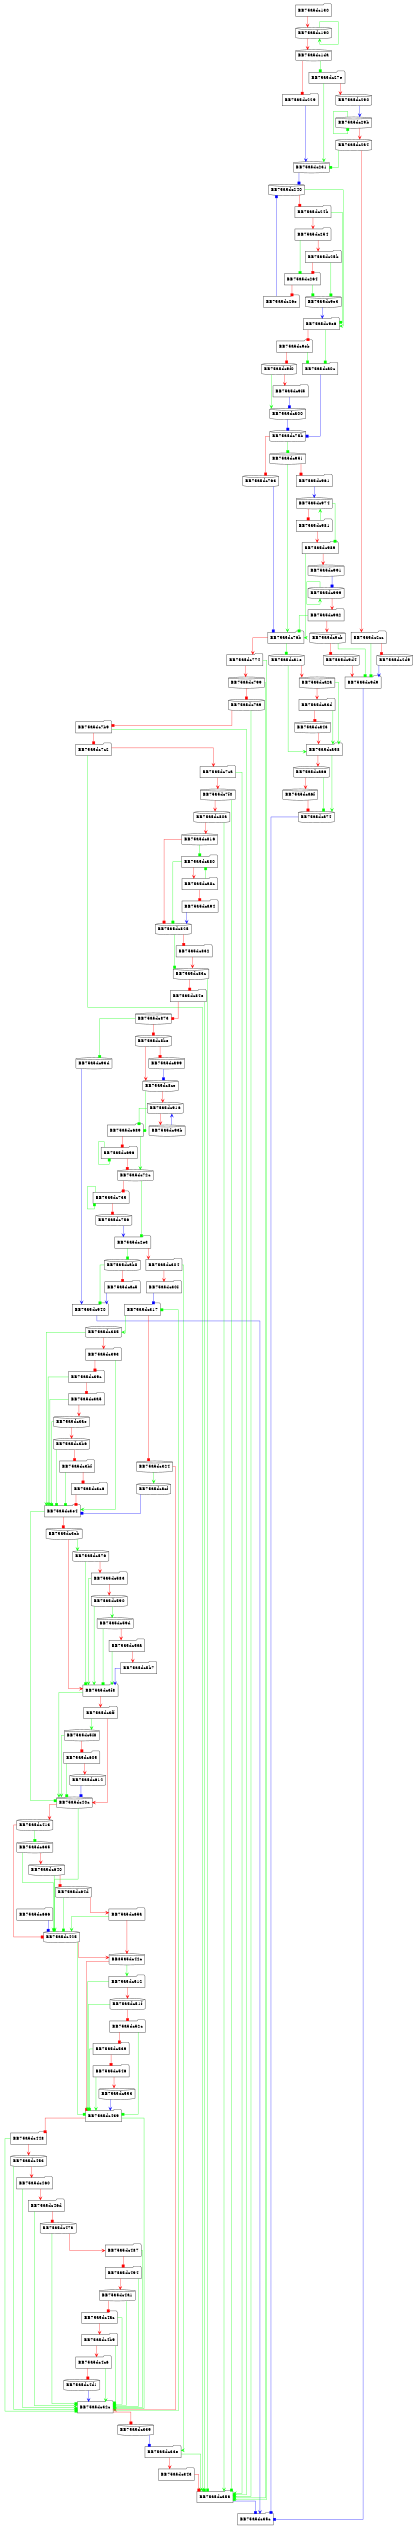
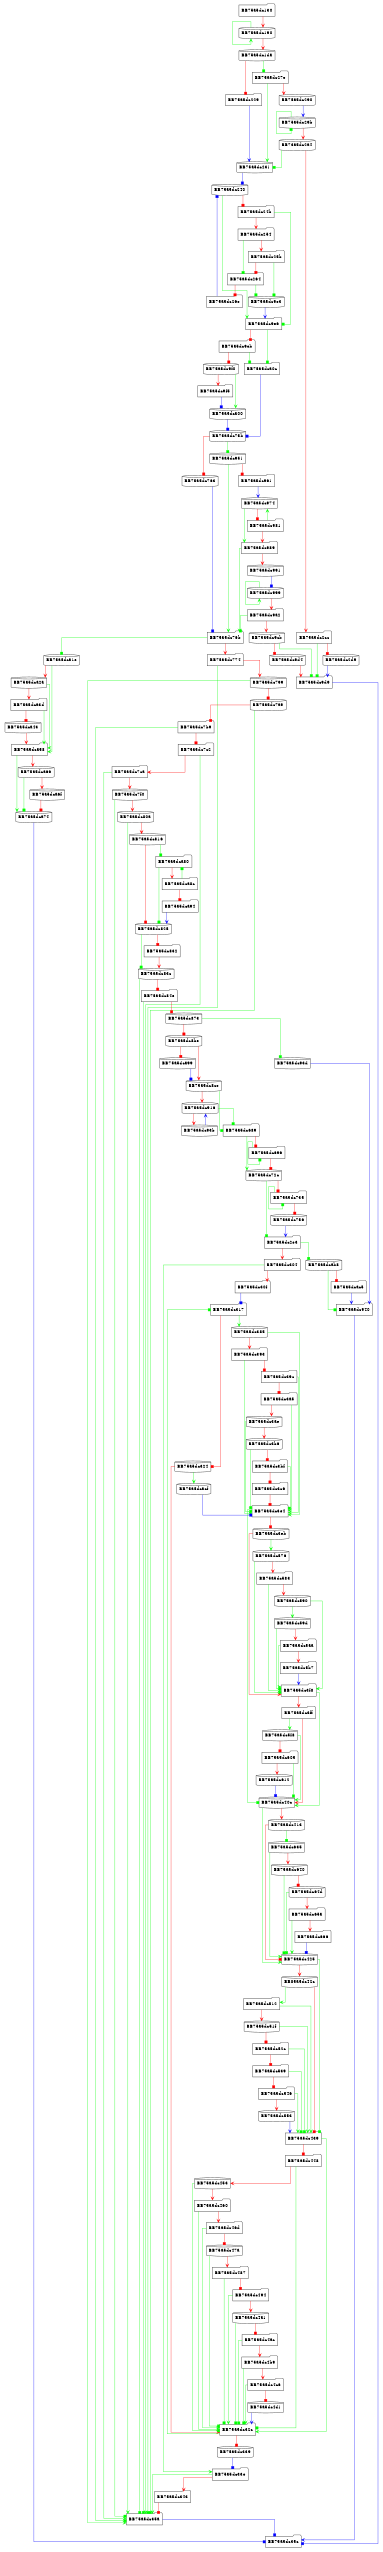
(335, 520) -> (244, 524)
(127, 1935) -> (310, 1924)
